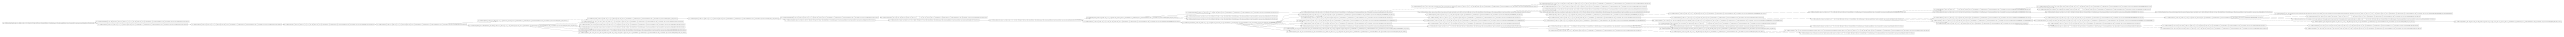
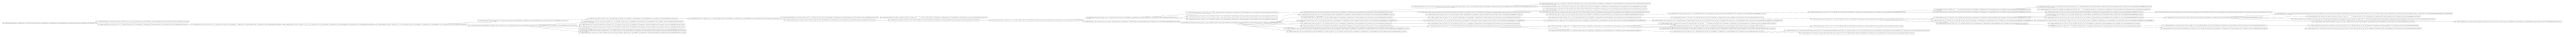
none -> (2094, 15)
